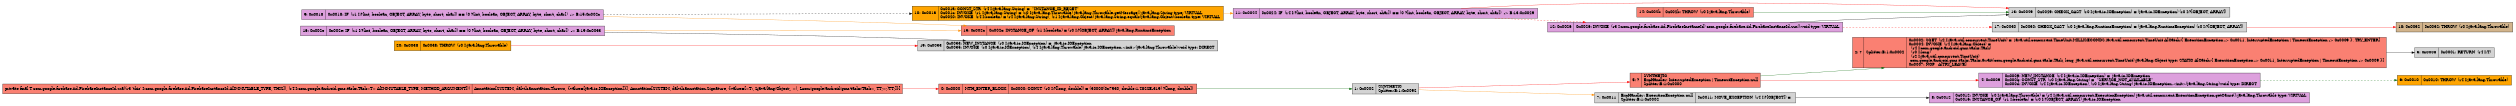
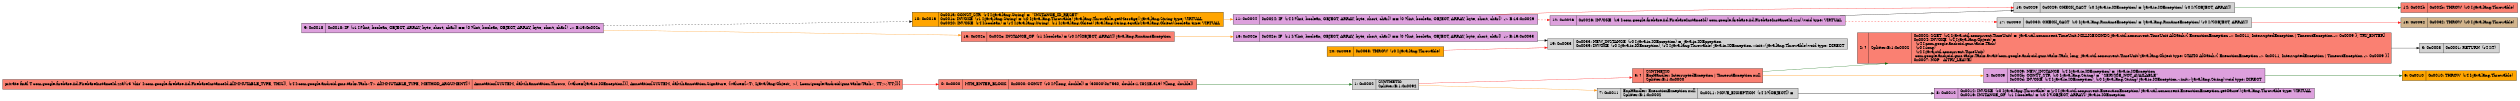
(1880, 12) -> (2316, 8)
(782, 31) -> (1202, 37)
(1868, 80) -> (1872, 76)
(2327, 80) -> (2332, 76)
